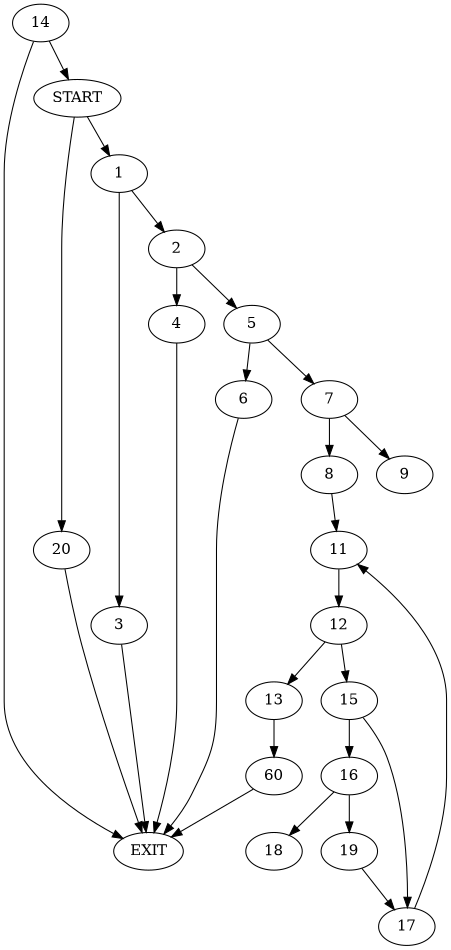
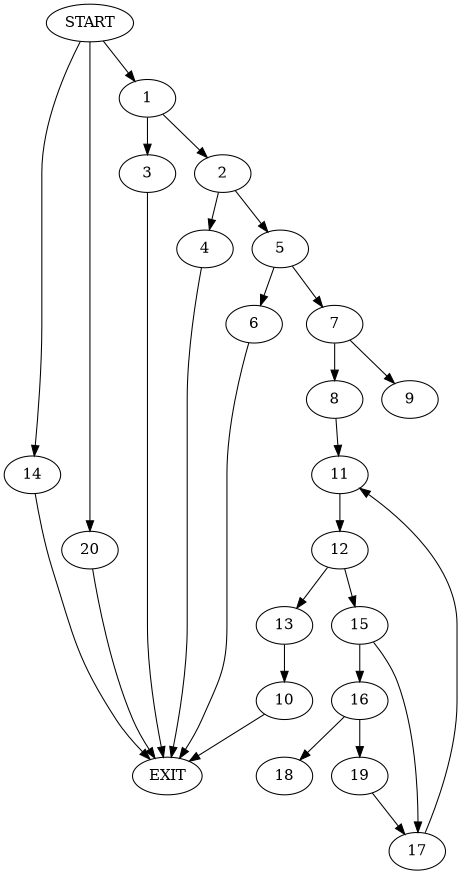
(56, 55) -> (42, 240)
(274, 776) -> (284, 701)
